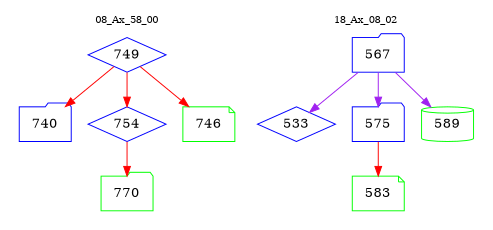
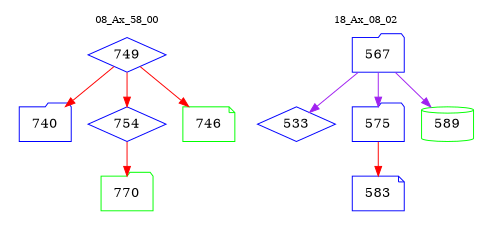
(378, 193) -> (378, 193)
